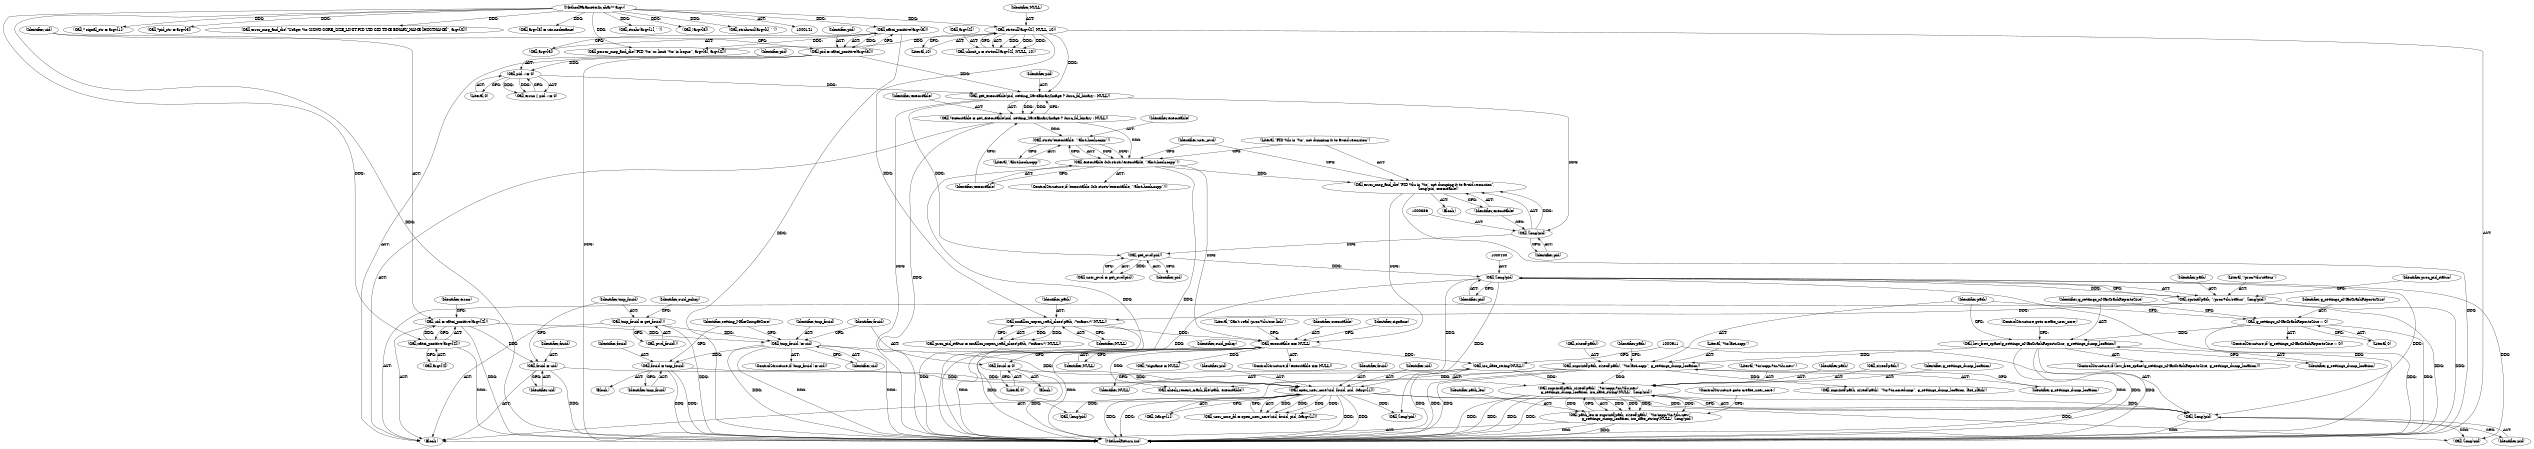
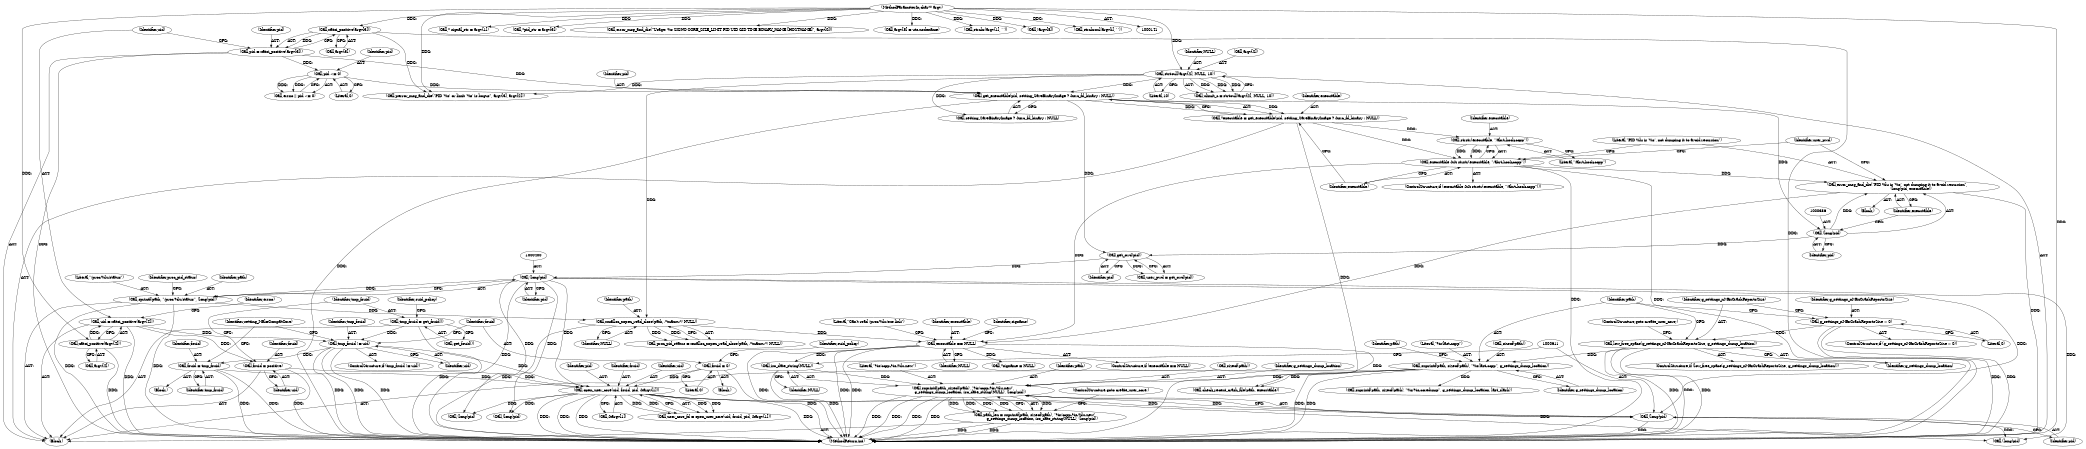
(969, 42) -> (1217, 62)
none -> (1008, 118)
(662, 344) -> (459, 344)
(542, 366) -> (263, 366)
(1468, 391) -> none
